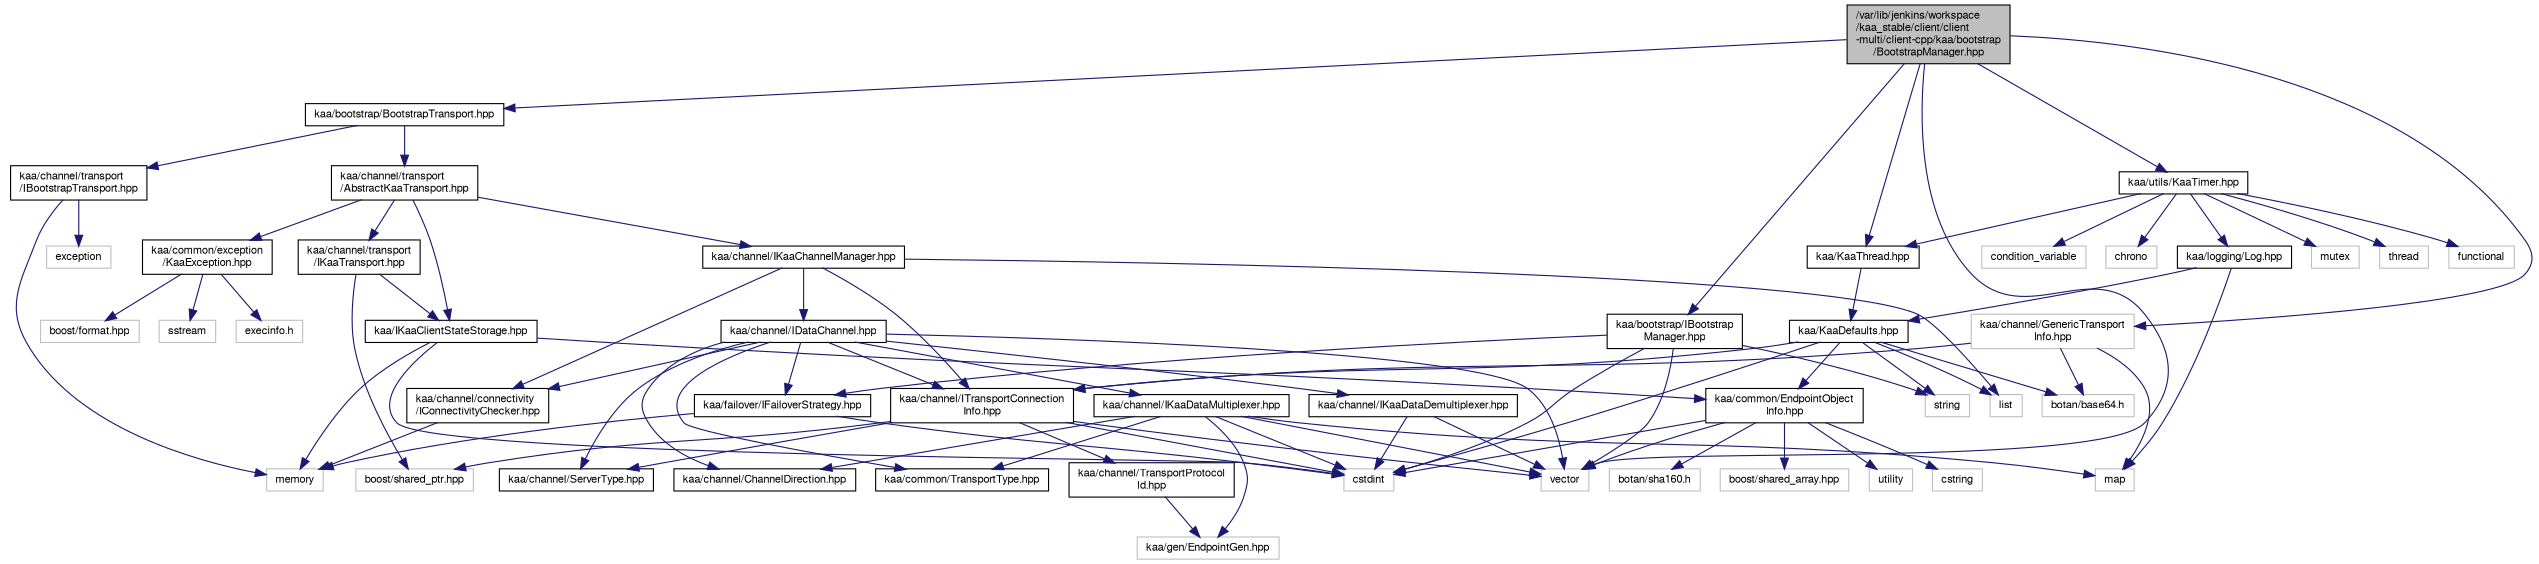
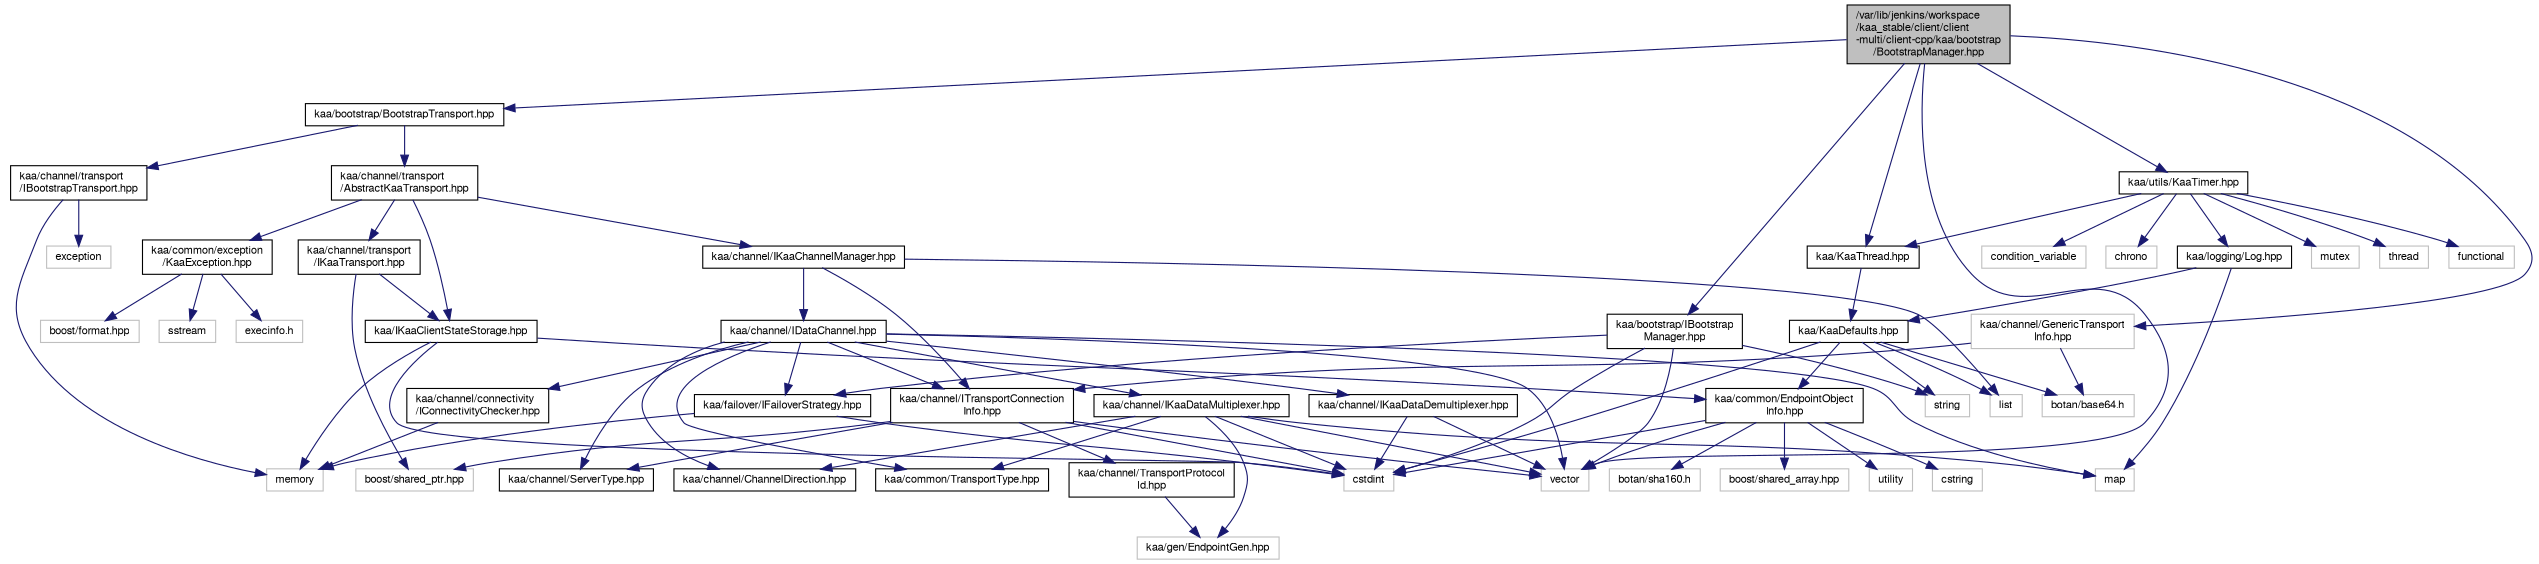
(653, 326) -> none
(1442, 369) -> none
(2147, 395) -> (1497, 353)
